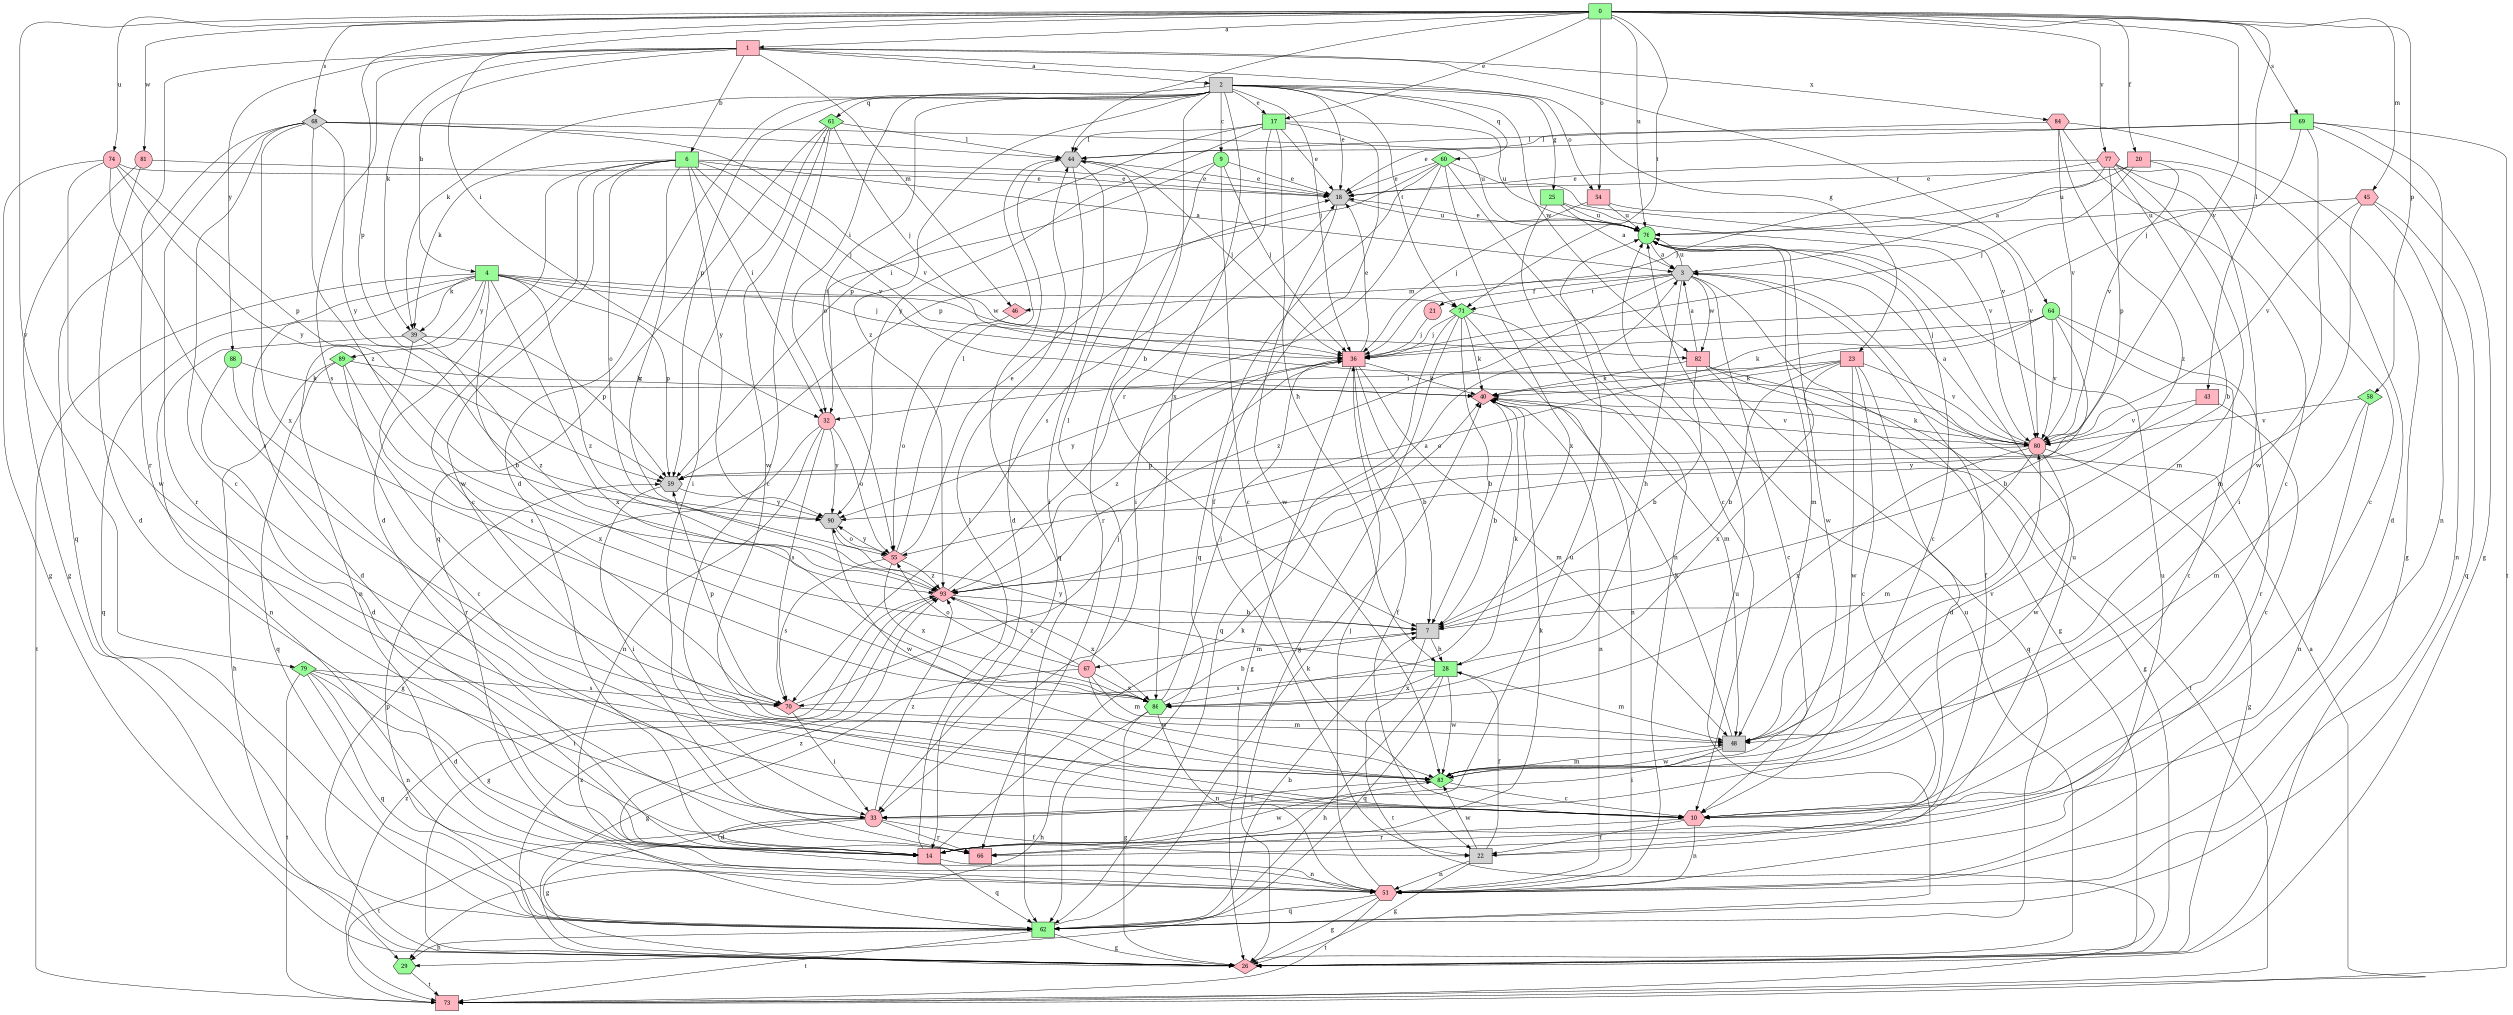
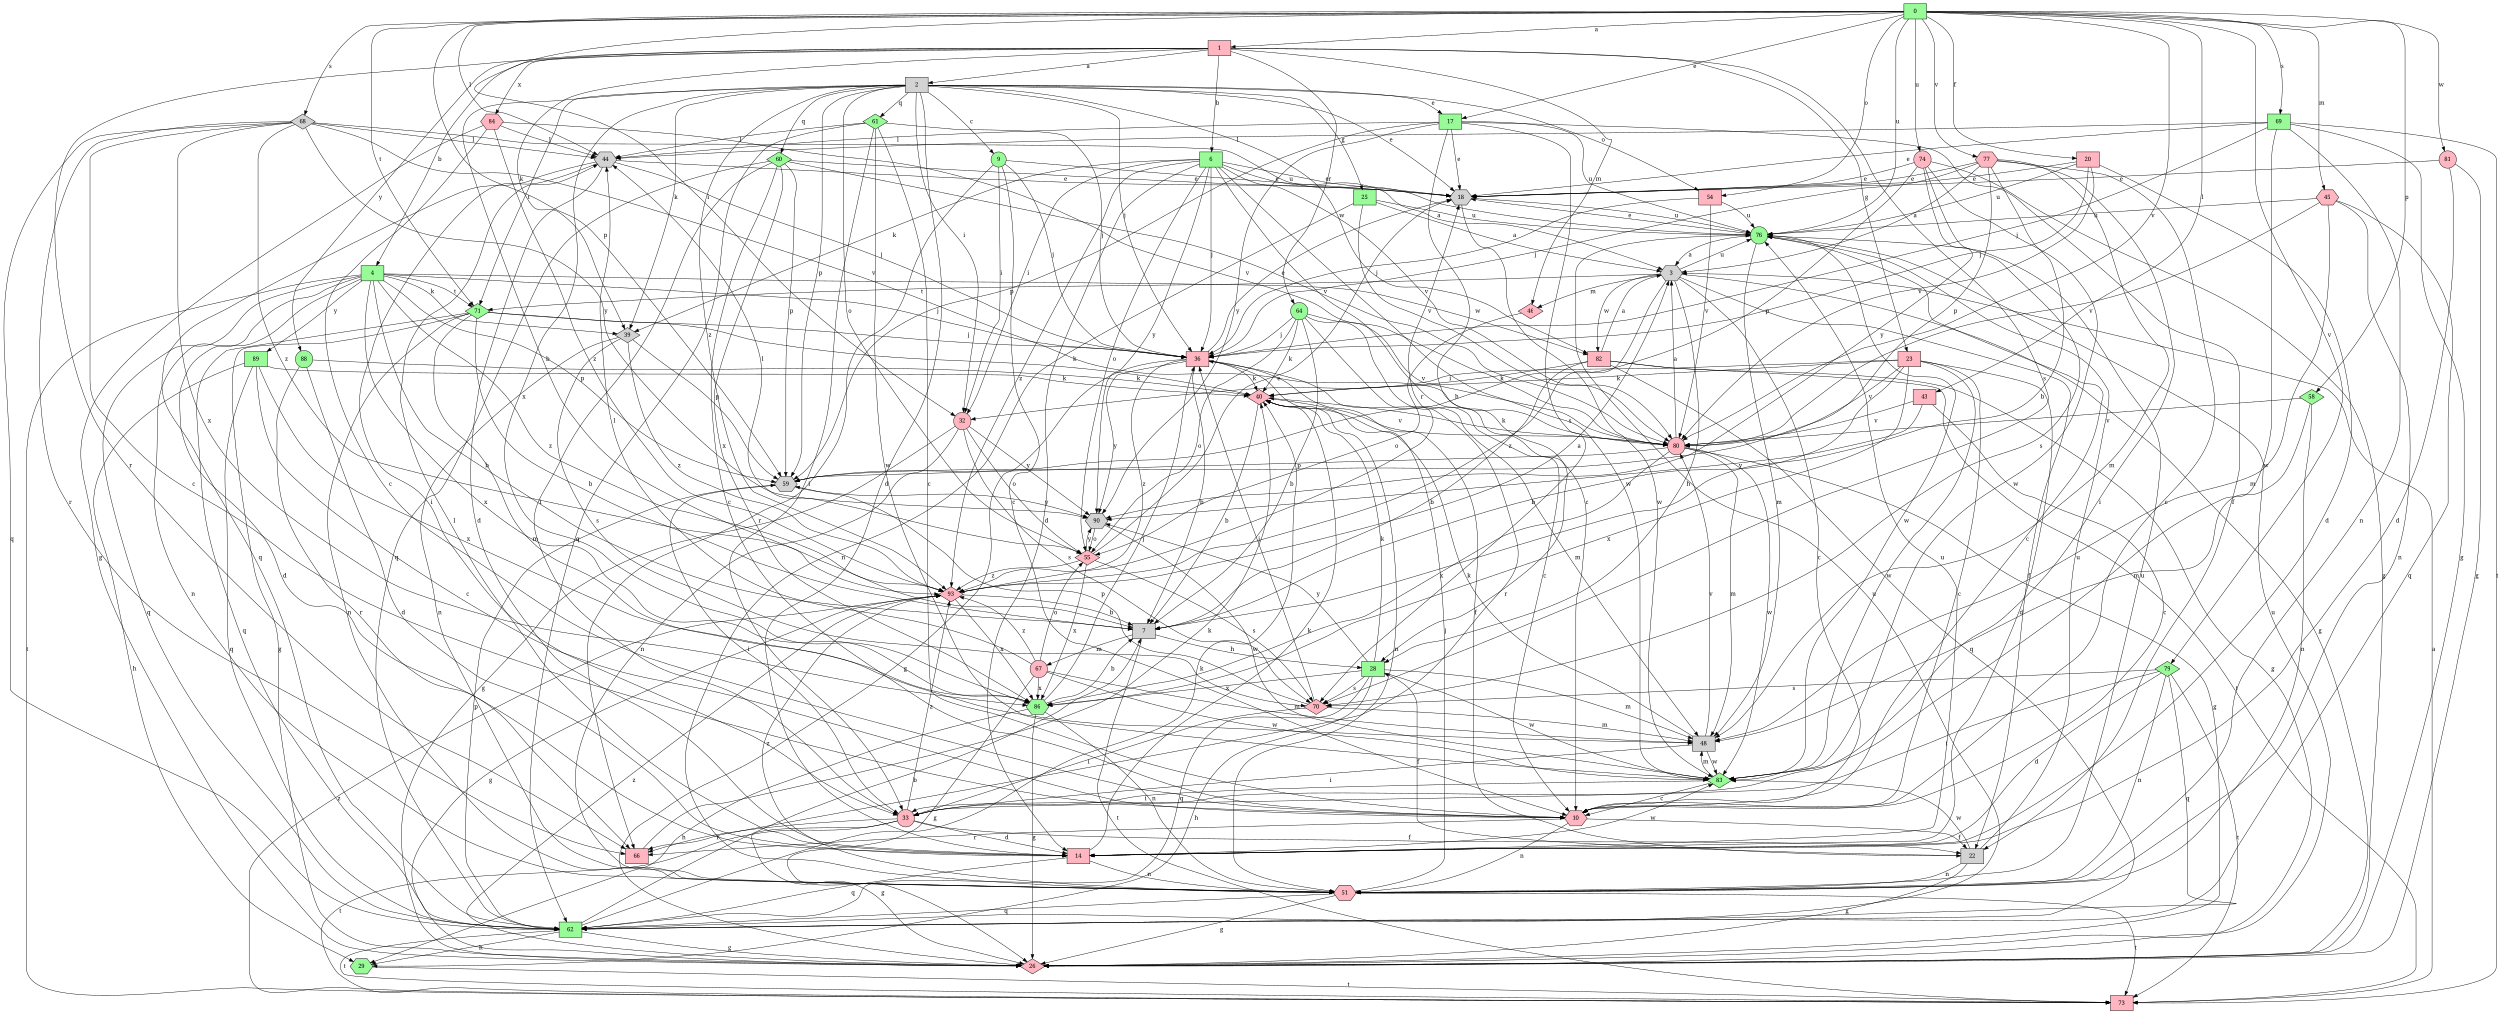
(1433, 311) -> none
(342, 359) -> (256, 359)
